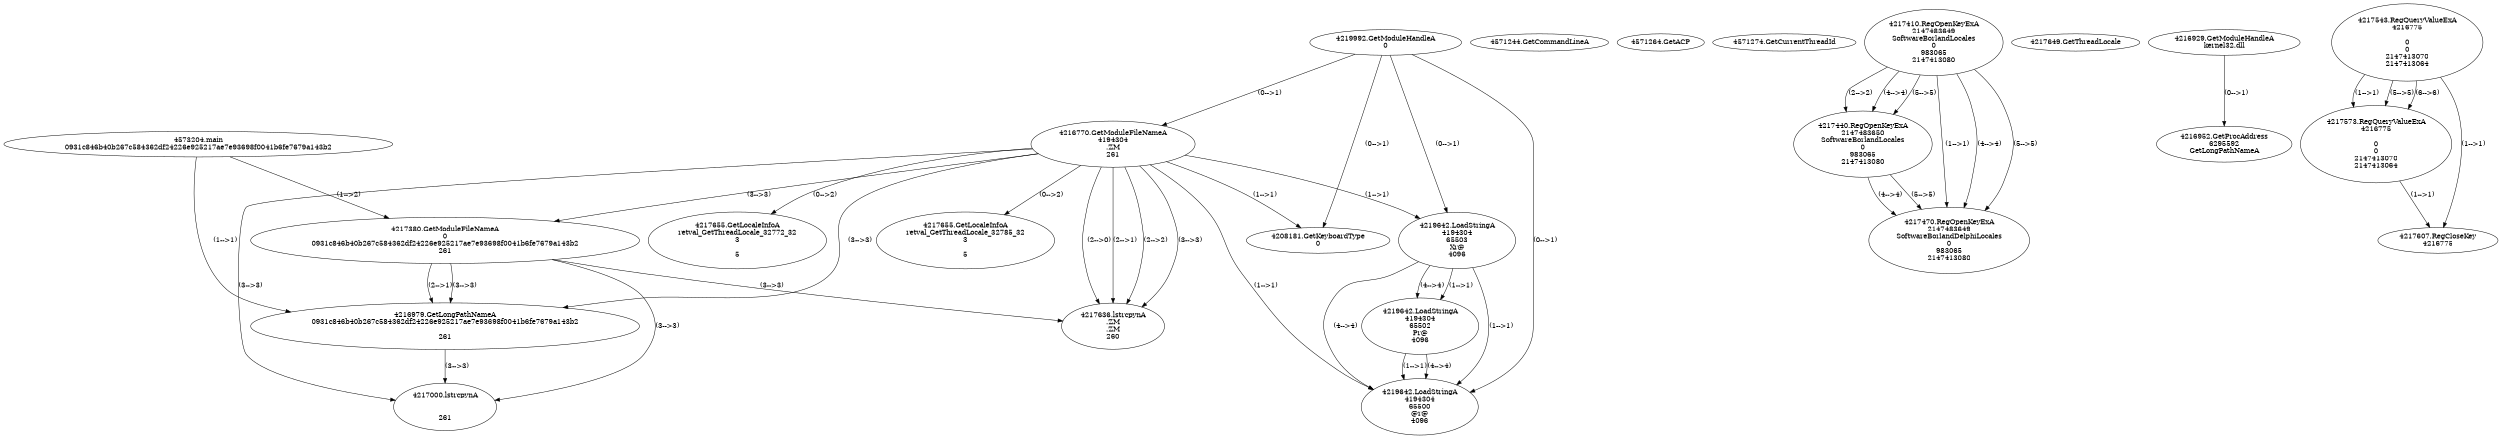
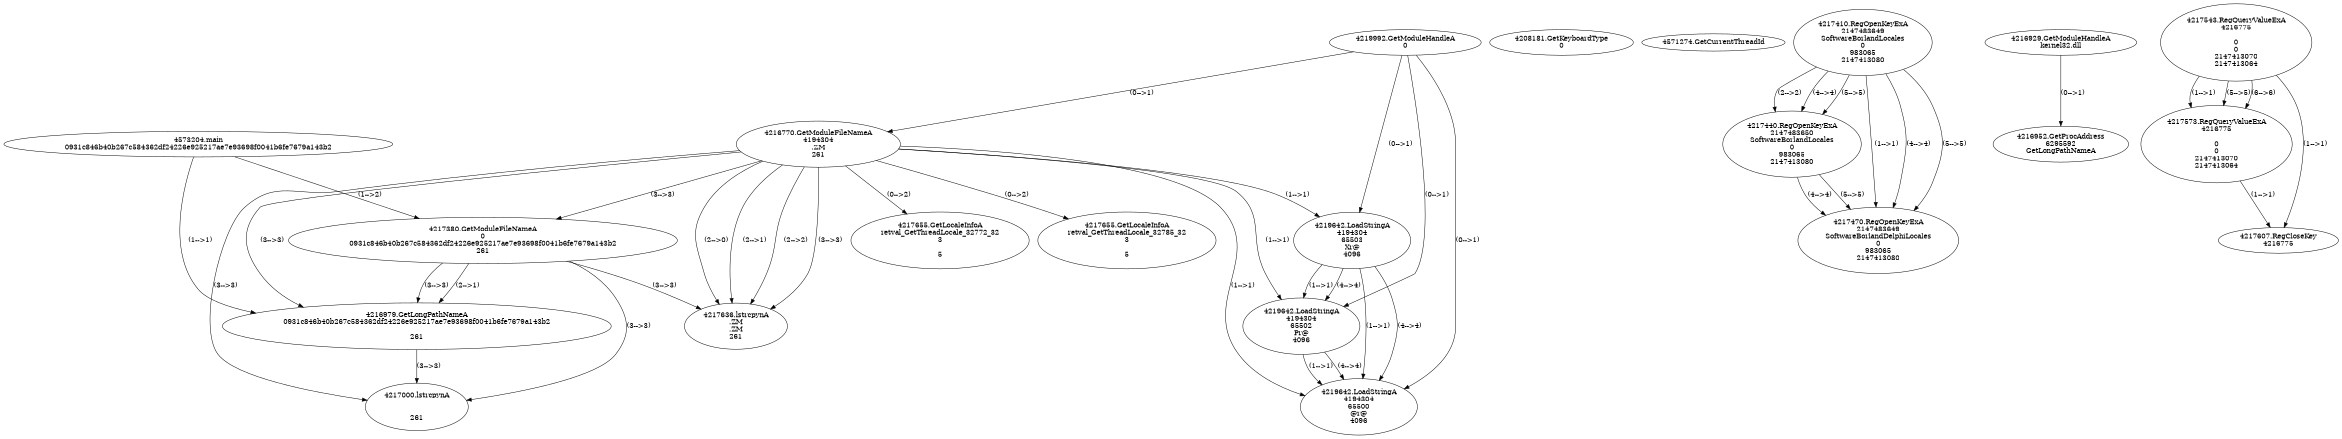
(1540, 42) -> none
(1661, 42) -> none
(2076, 42) -> none
(1354, 140) -> (1425, 201)
(1234, 189) -> (1216, 183)
(1113, 326) -> (736, 326)
